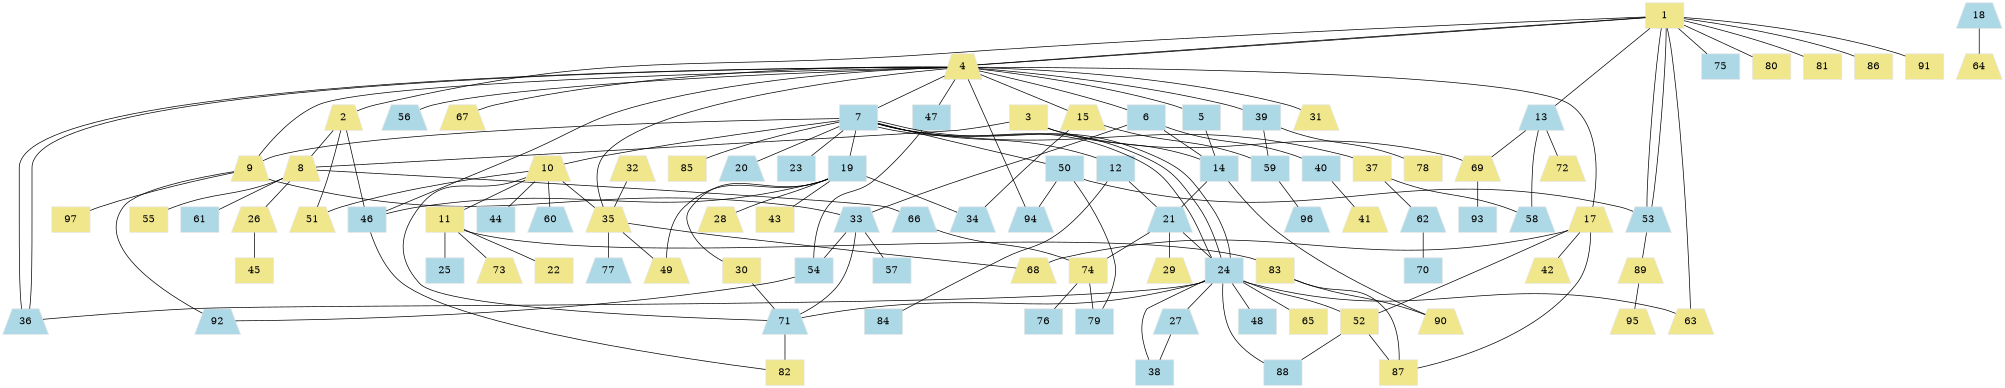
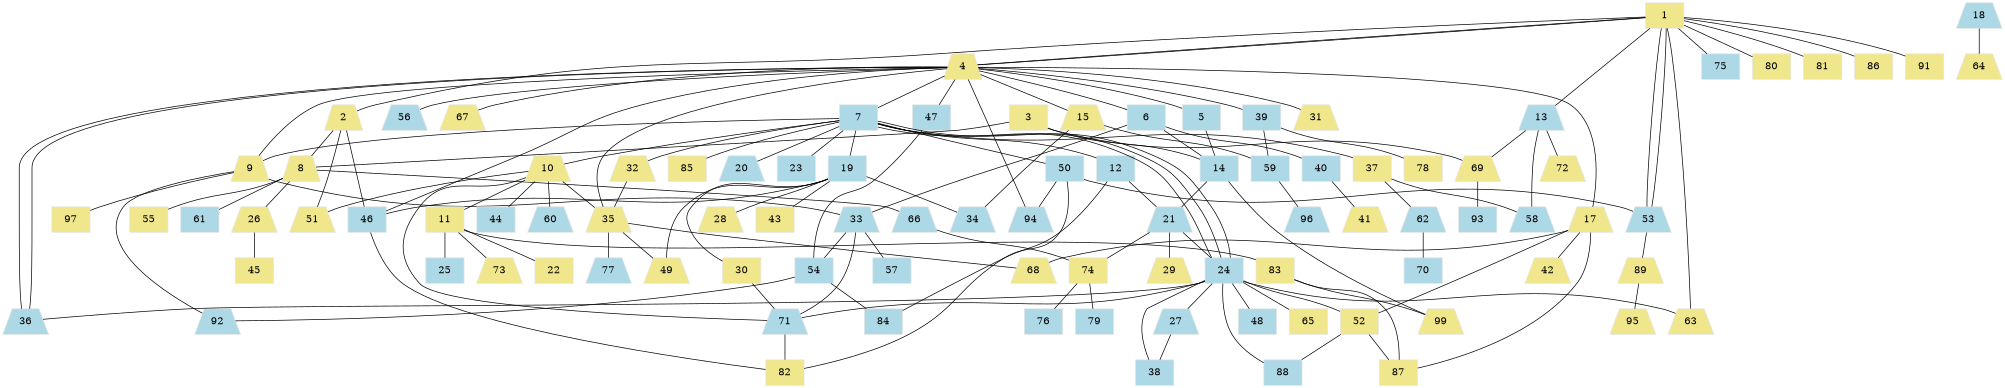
none -> (743, 136)
(1107, 239) -> (965, 289)
none -> (849, 296)
(1441, 322) -> (1441, 322)
